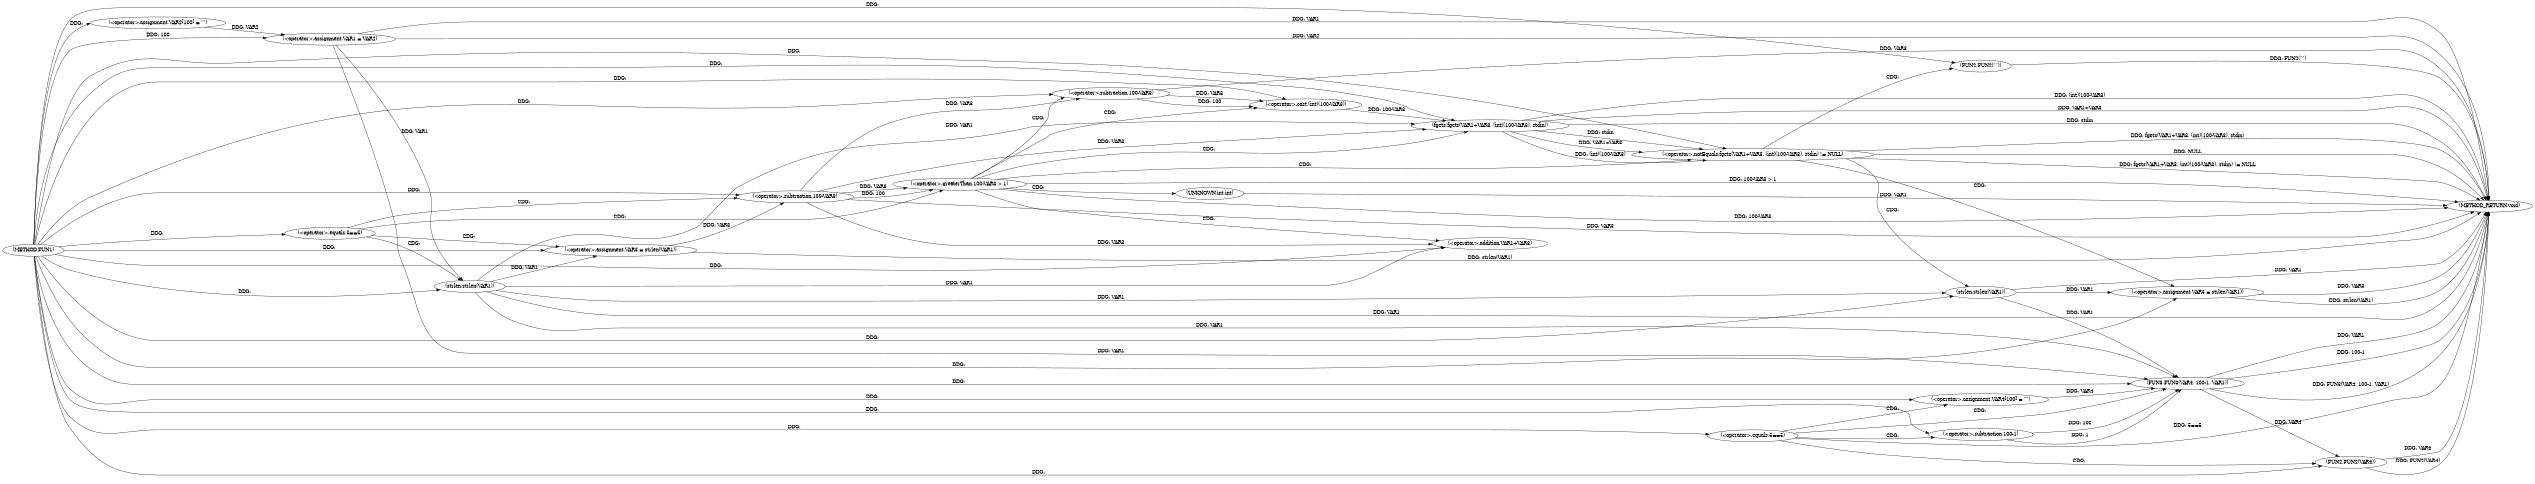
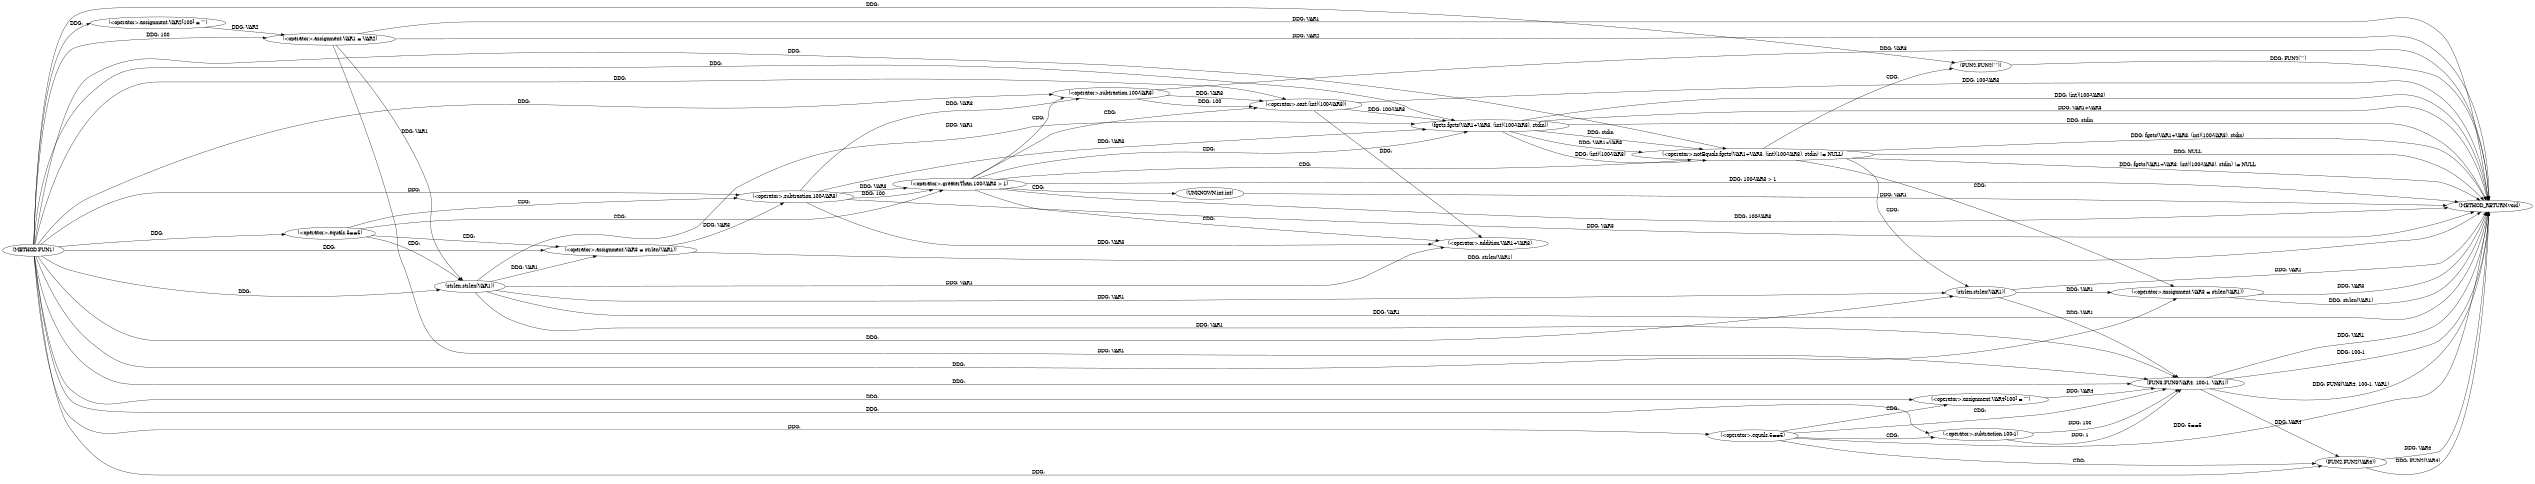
none -> (1957, 84)
(748, 269) -> (1397, 173)
